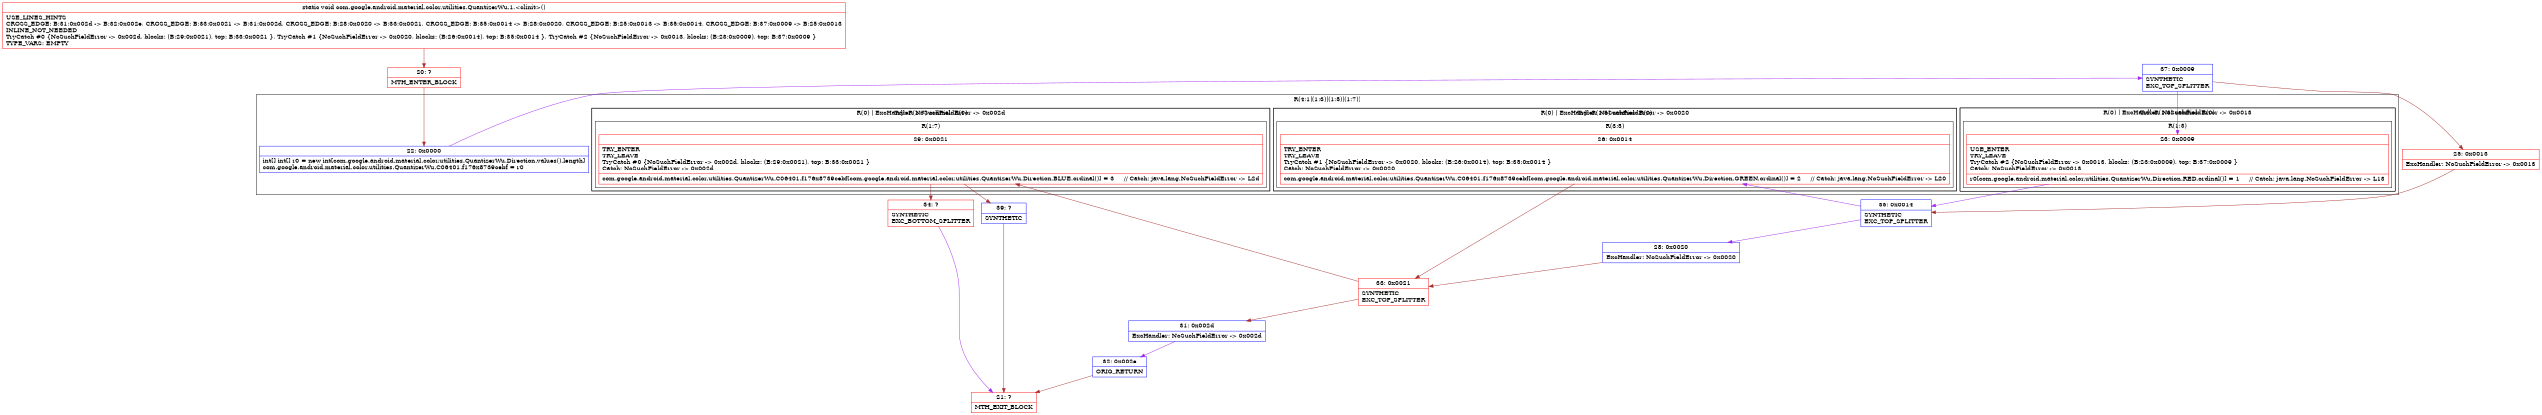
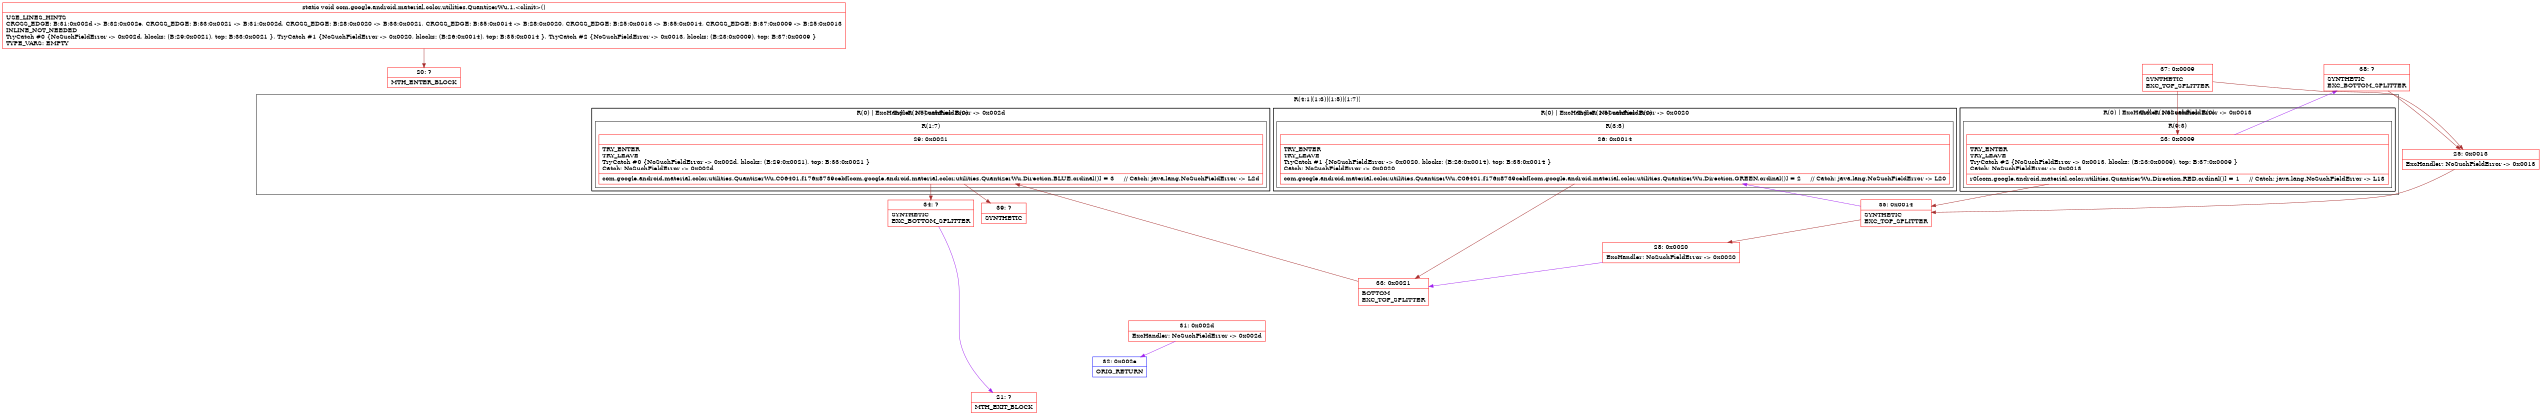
(2178, 78) -> (2178, 78)
none -> (2367, 78)
(2178, 111) -> (2178, 111)
(931, 113) -> (931, 113)
(2178, 126) -> (2178, 126)
(1990, 149) -> (1989, 149)
(424, 159) -> none
(1978, 197) -> (1978, 197)
(1004, 213) -> (1004, 213)
(1896, 213) -> (1896, 213)
(1796, 231) -> (1796, 231)
(1671, 253) -> (1671, 253)
(1518, 274) -> (1518, 274)
(1381, 294) -> (1376, 294)
(1004, 306) -> none
(1305, 310) -> none
(1197, 331) -> (1197, 331)
(1066, 383) -> none
